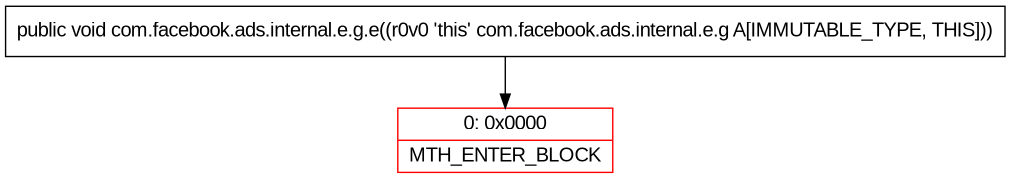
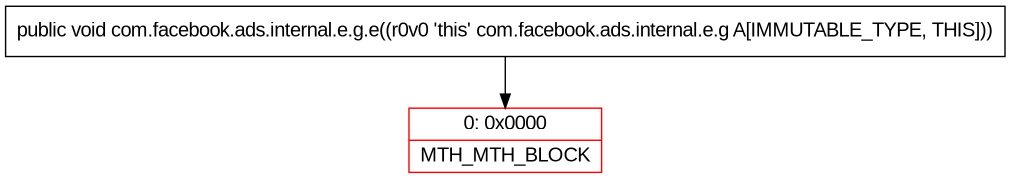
(505, 156) -> (505, 156)
